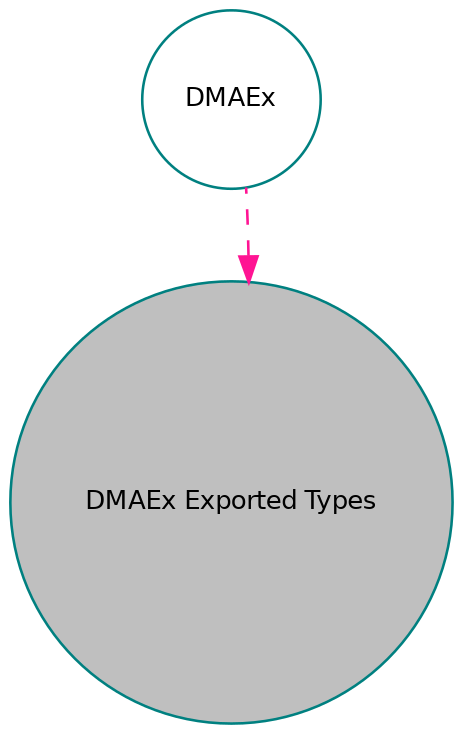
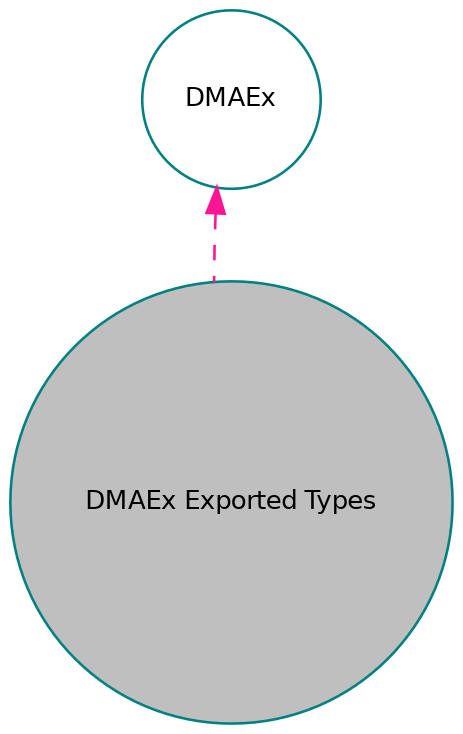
(248, 222) -> (215, 248)
